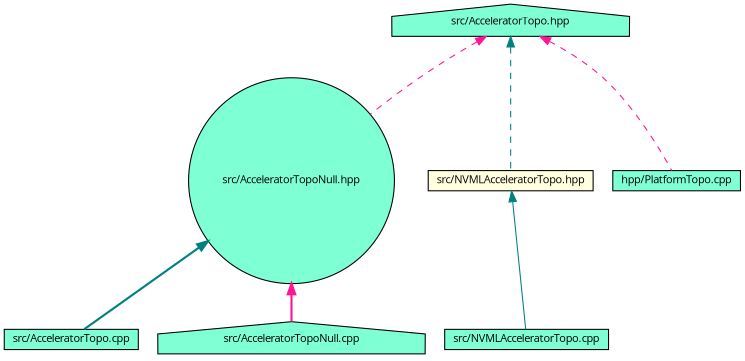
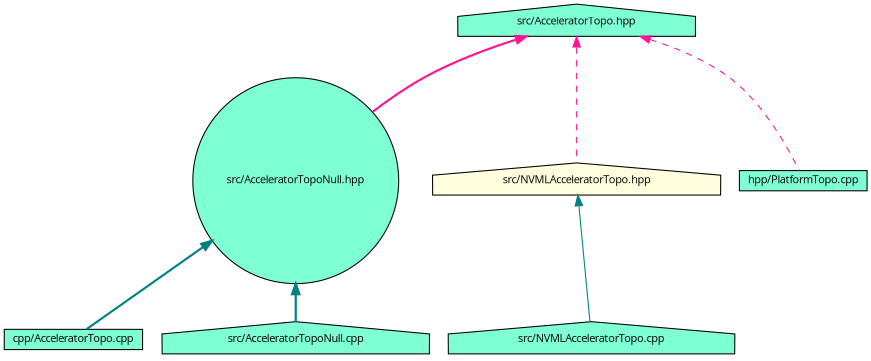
(422, 76) -> (441, 69)
(511, 109) -> (577, 105)
(511, 181) -> (577, 181)
(292, 308) -> (296, 308)
(71, 339) -> (73, 339)
(527, 339) -> (592, 339)
